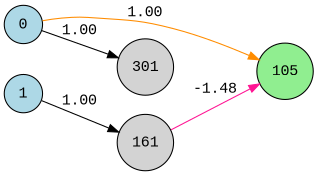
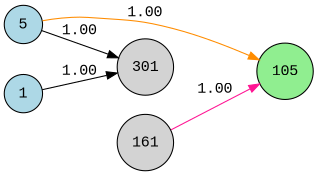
(23, 24) -> (23, 24)
(215, 89) -> (215, 89)
(75, 114) -> (74, 83)
